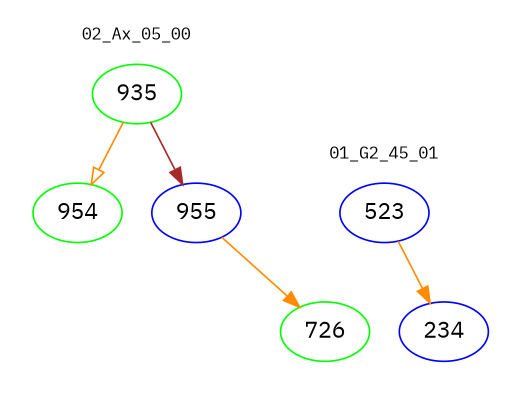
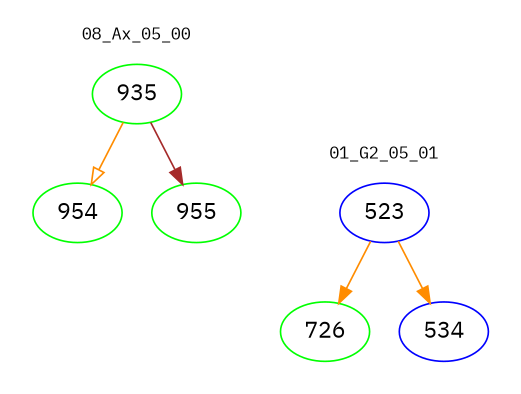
(137, 35) -> (137, 35)
(384, 154) -> (384, 154)
(196, 213) -> (196, 213)
(255, 267) -> (359, 265)
(444, 332) -> (444, 332)
